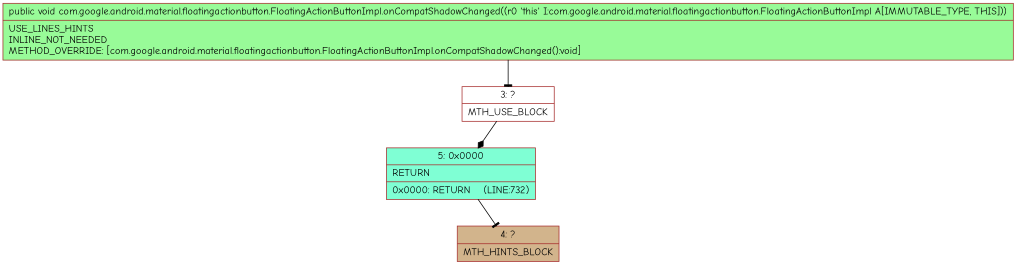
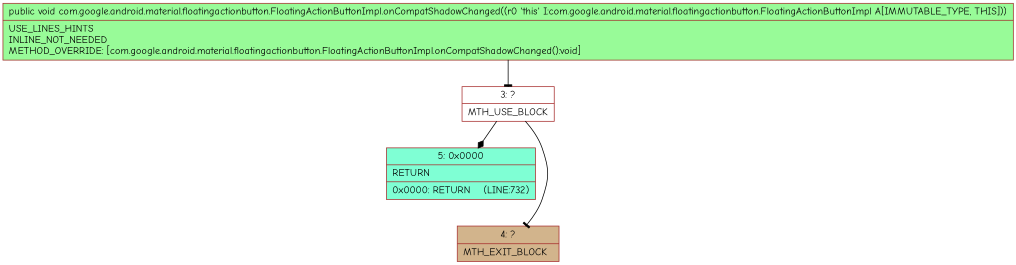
(486, 211) -> (548, 172)
(508, 252) -> (505, 252)
